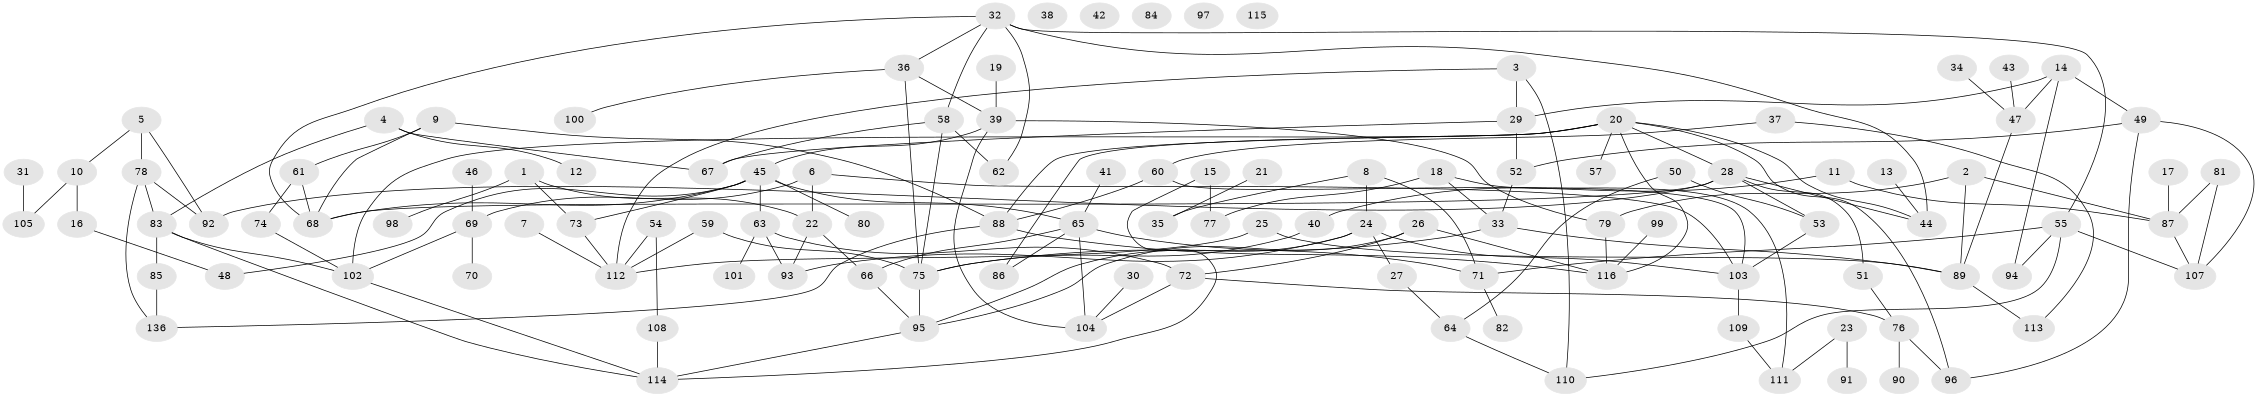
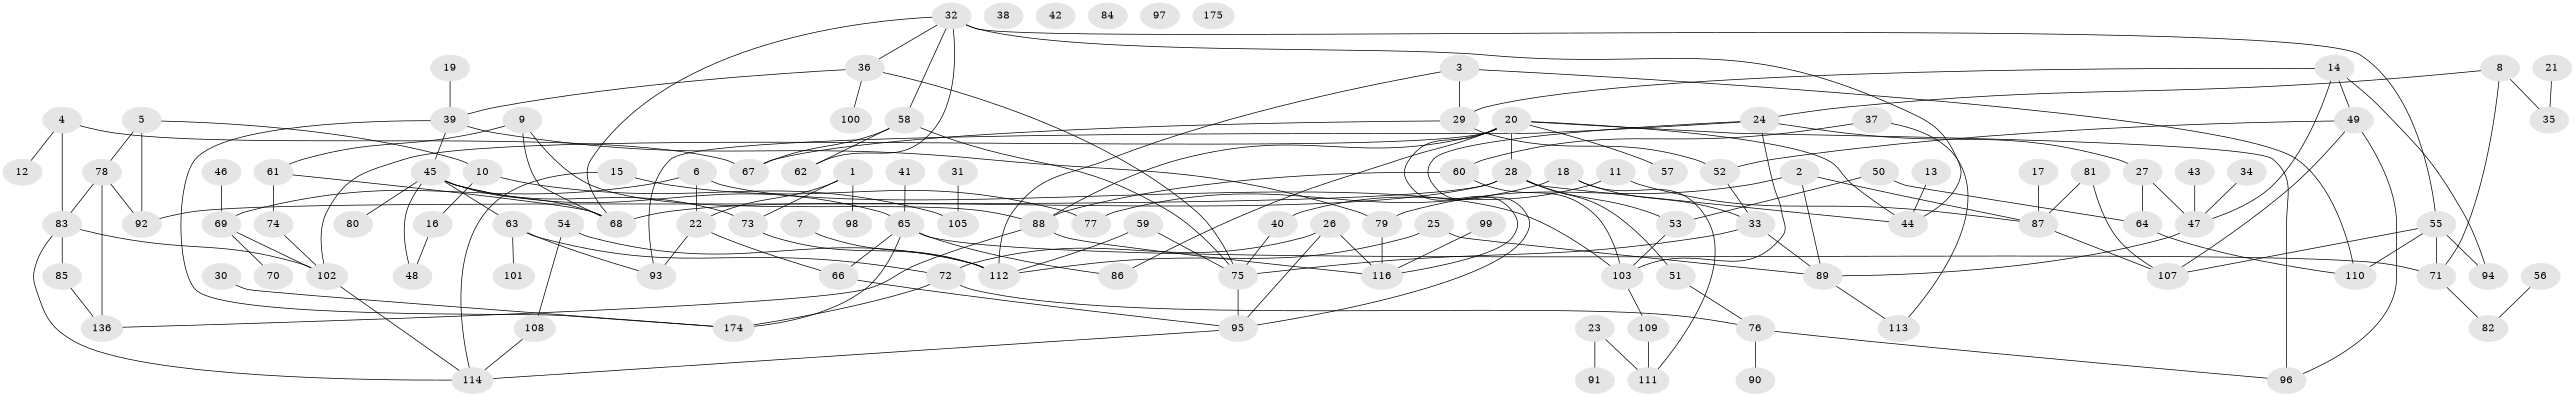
(1257, 16) -> (1213, 16)
none -> (2169, 198)
none -> (2541, 276)
(1086, 329) -> (734, 329)
